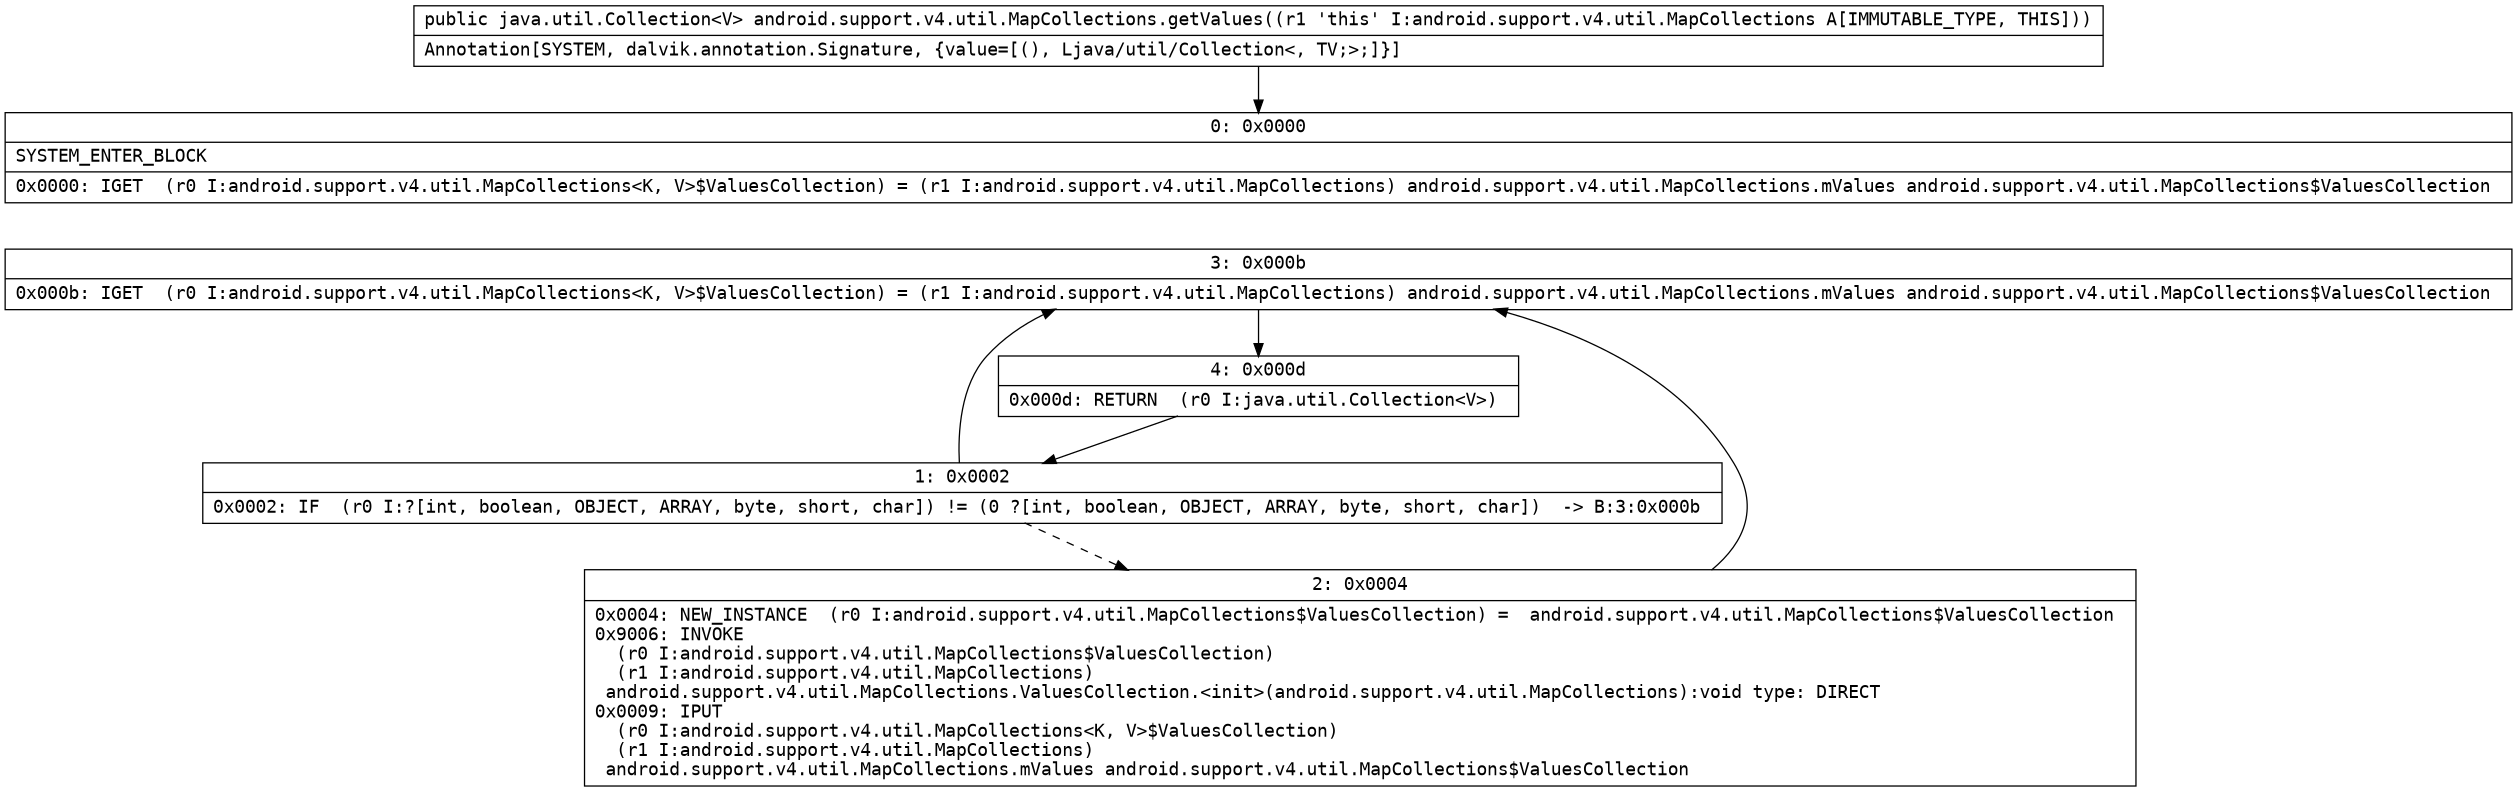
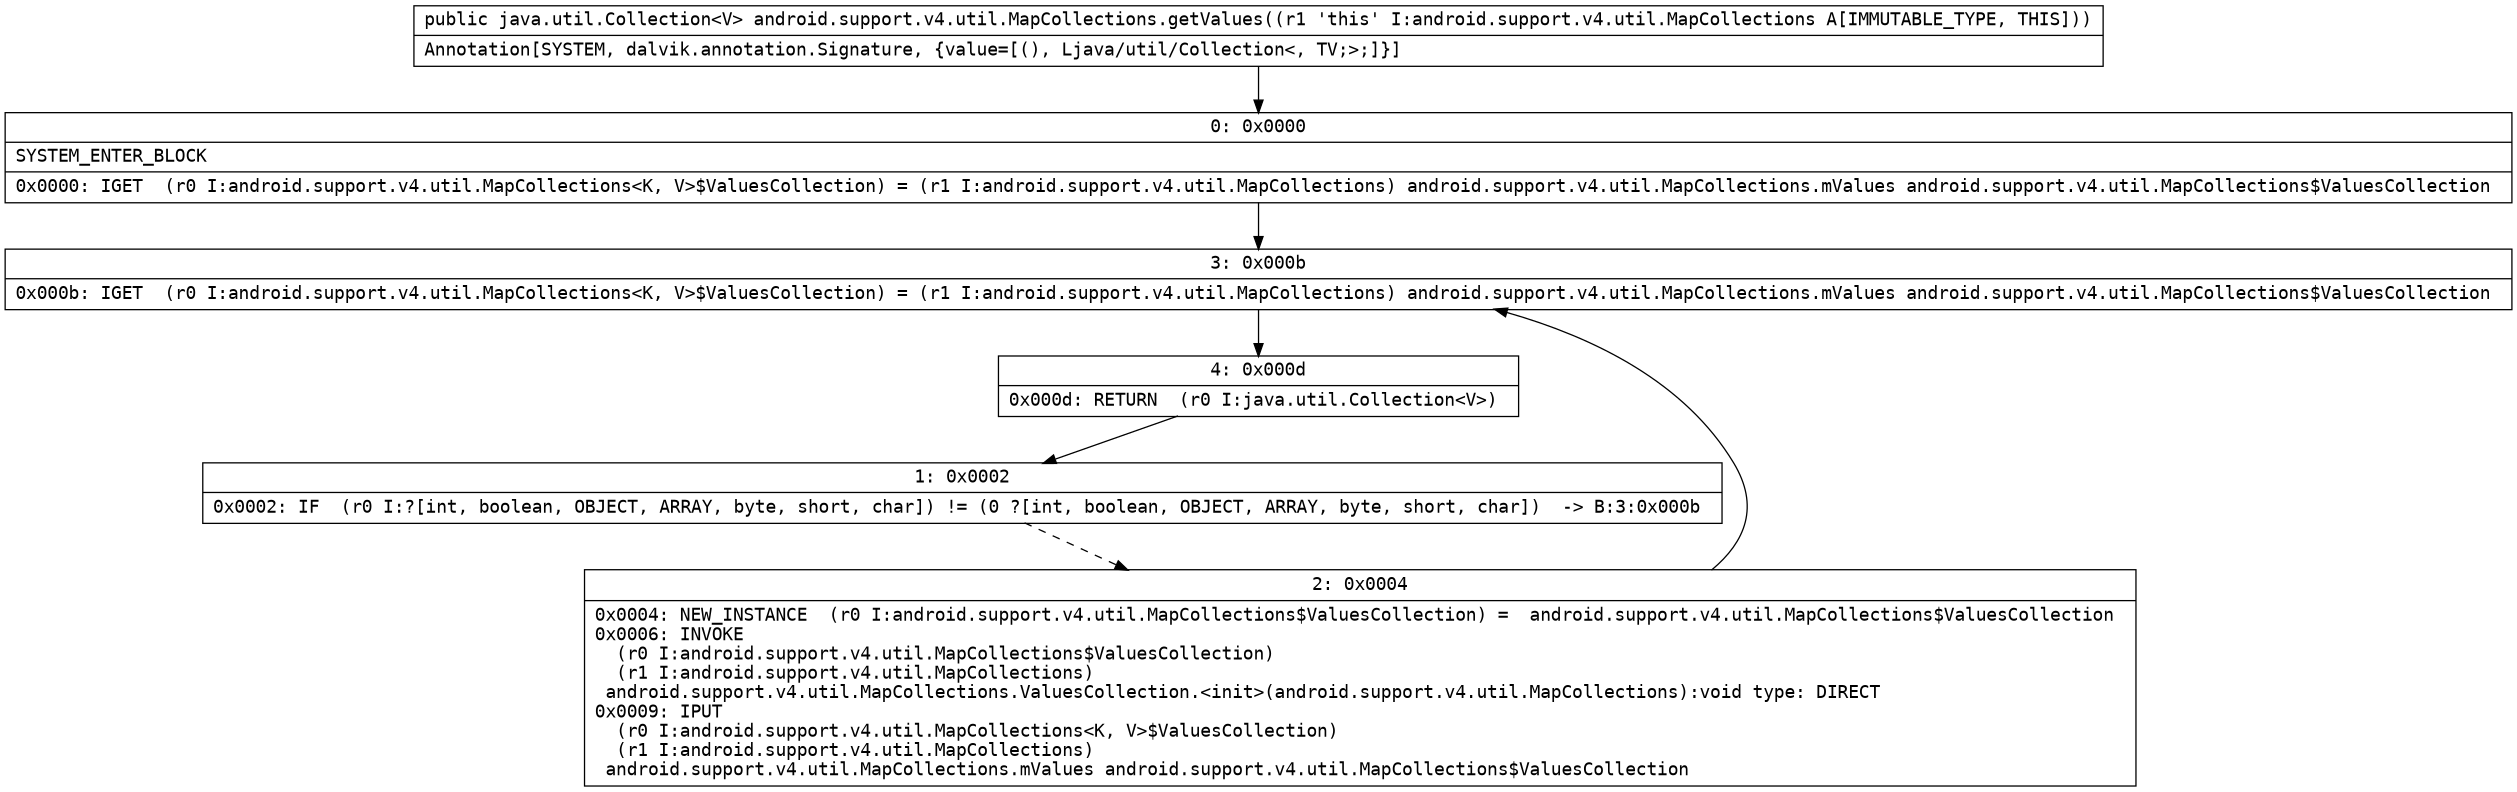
(975, 374) -> (1259, 219)
(680, 635) -> (680, 635)
